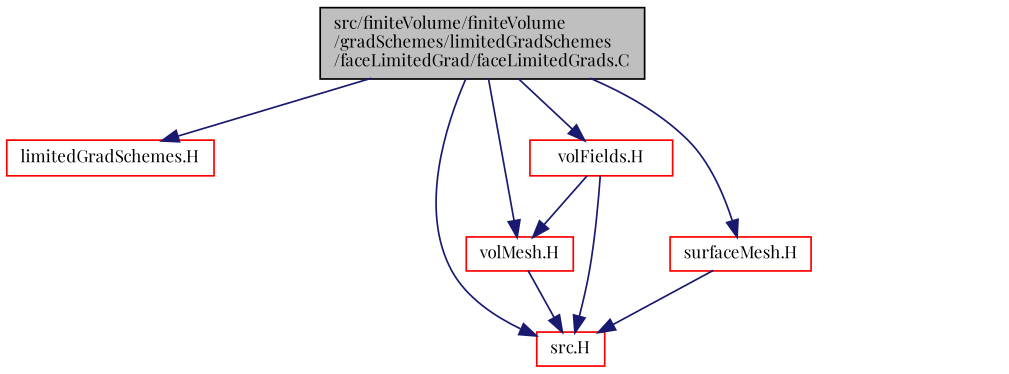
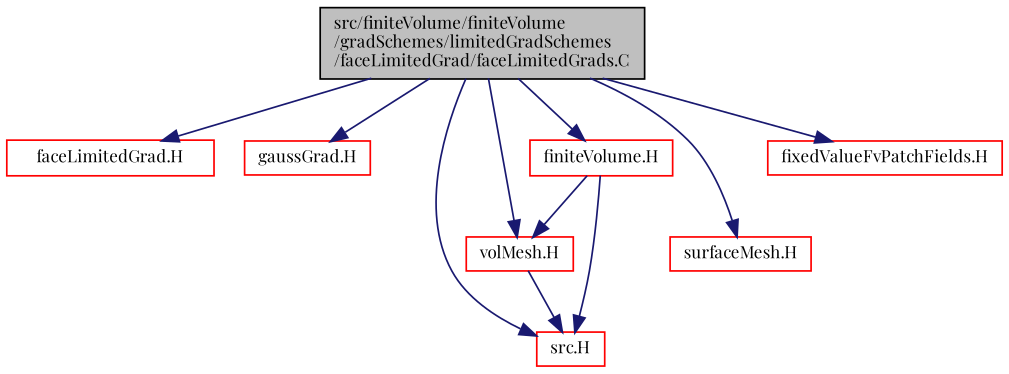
(110, 158) -> (110, 158)
none -> (307, 158)
(601, 158) -> (601, 158)
none -> (885, 158)
(663, 297) -> none
